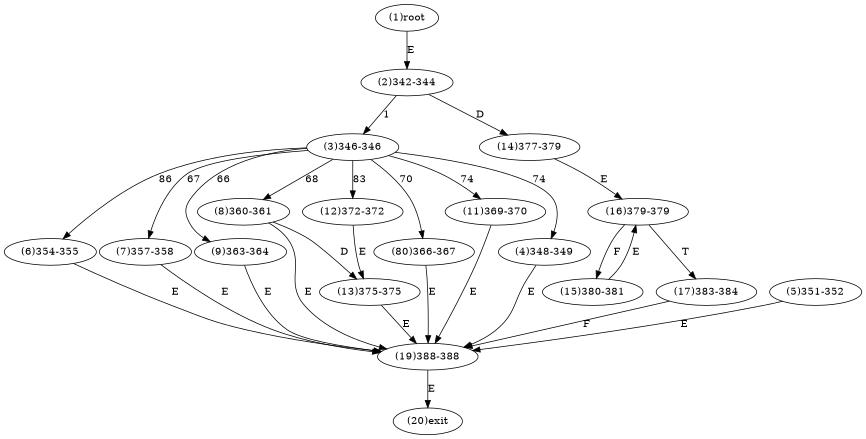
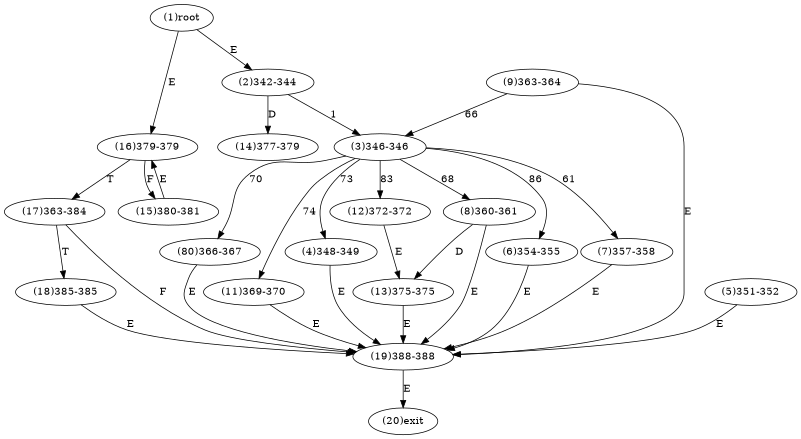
(222, 172) -> (460, 113)
(586, 175) -> (166, 79)
(194, 179) -> (569, 179)
(540, 179) -> (347, 179)
none -> (66, 292)
(706, 292) -> (55, 212)
